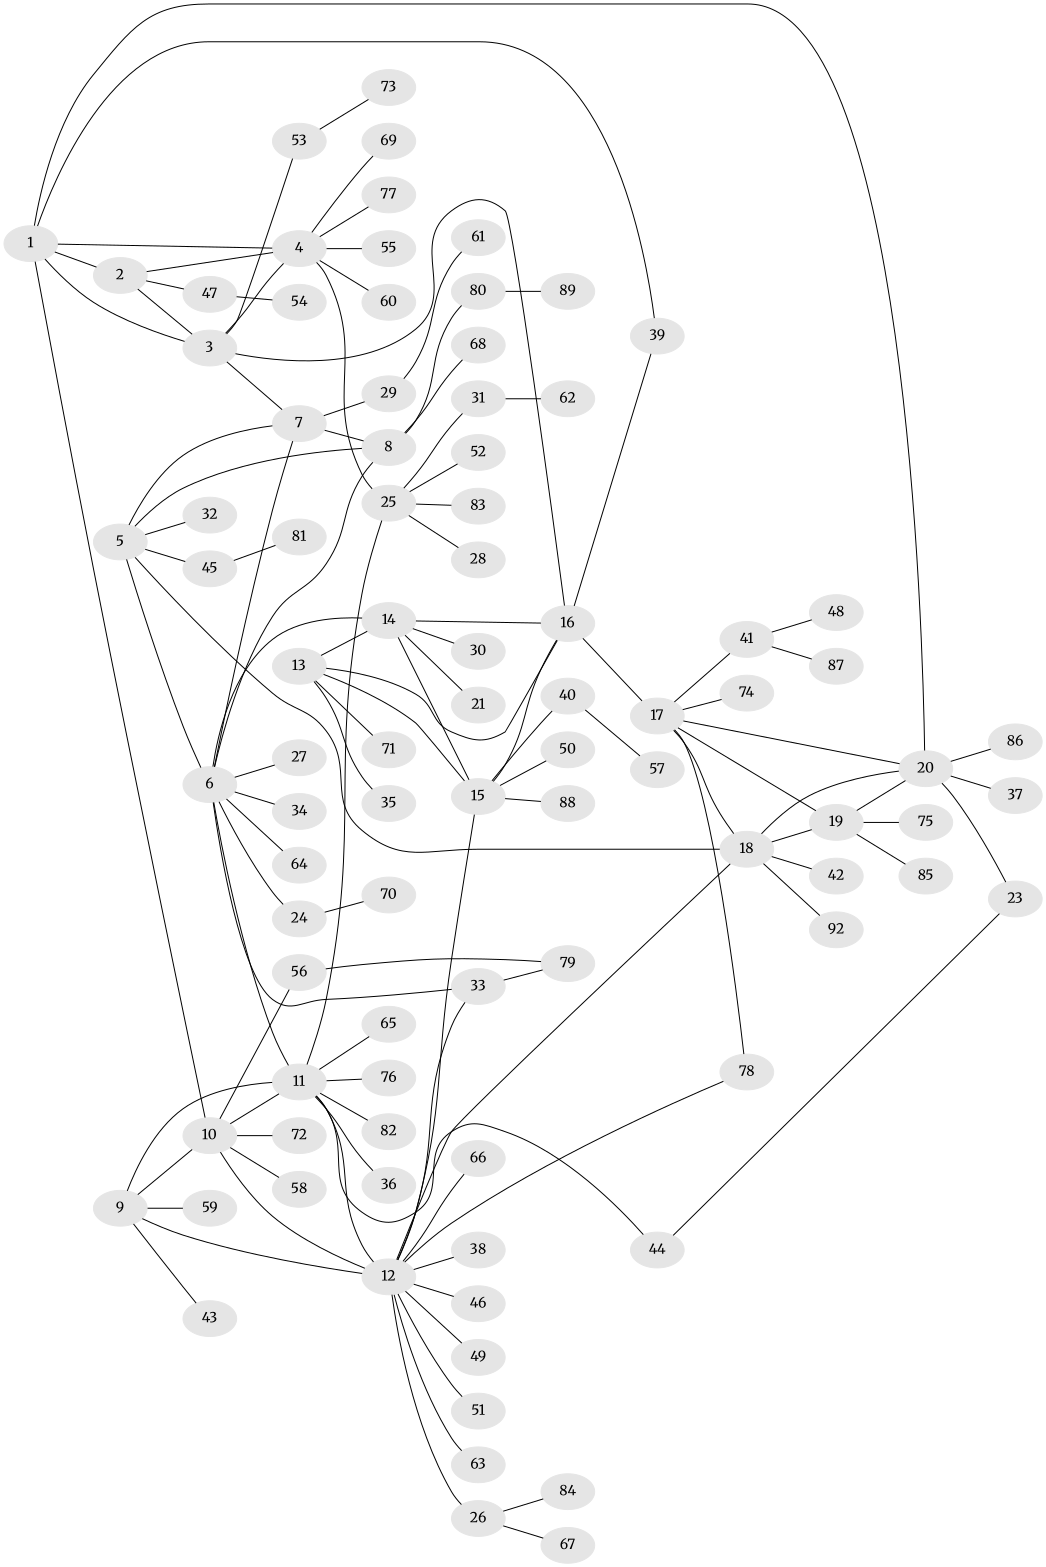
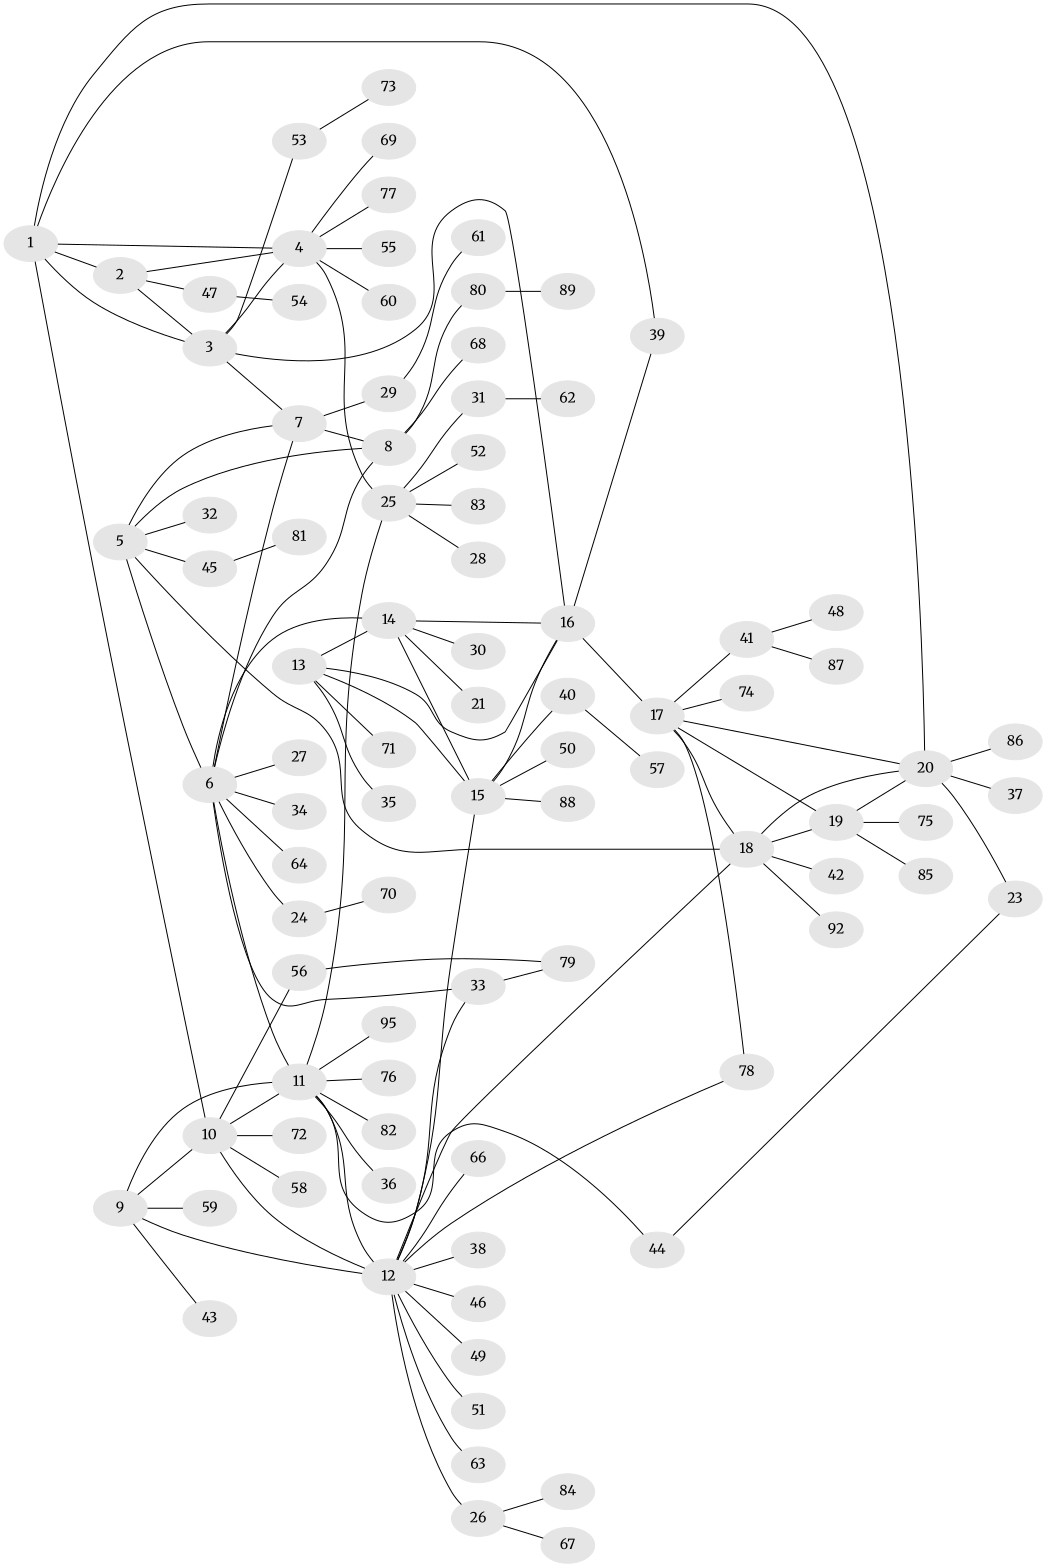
(389, 1024) -> (389, 1024)
